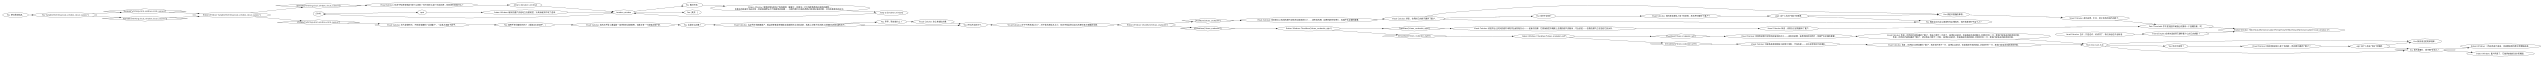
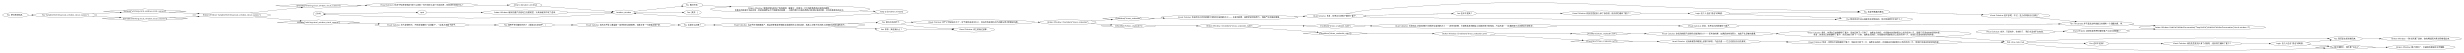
(955, 23) -> (927, 27)
(2456, 48) -> (2371, 39)
